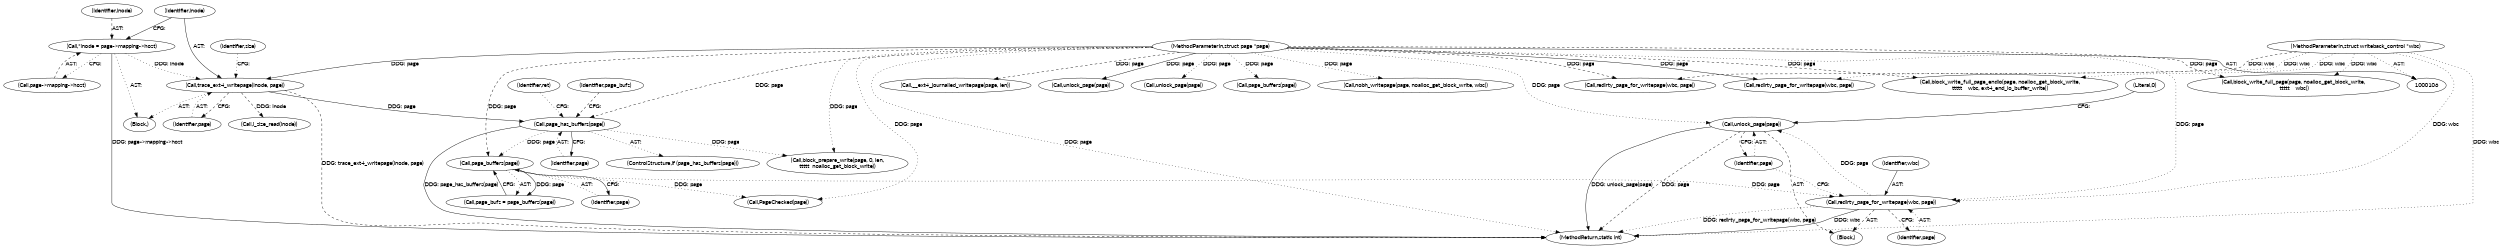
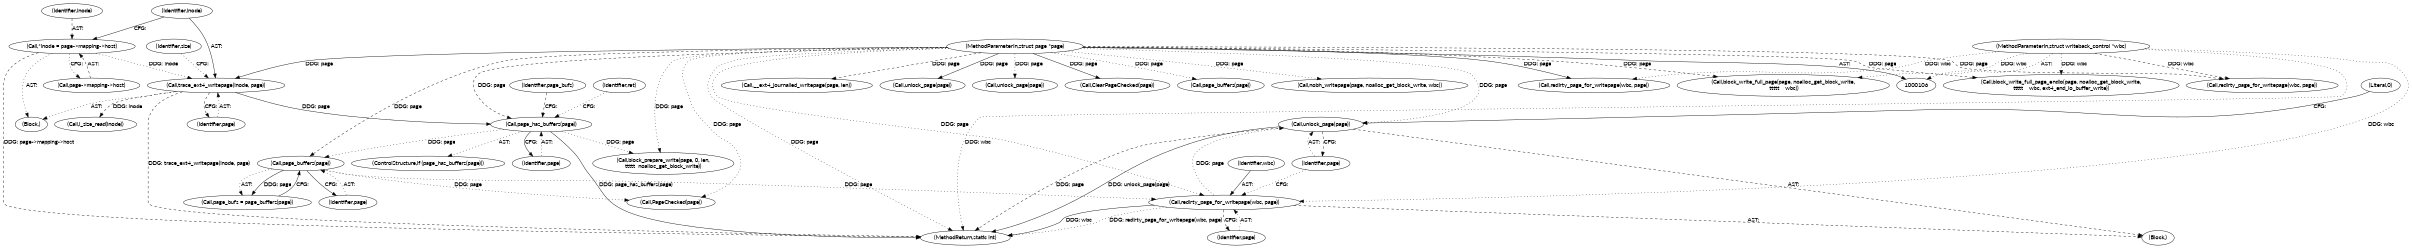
none -> (1117, 85)
(712, 234) -> (375, 227)
